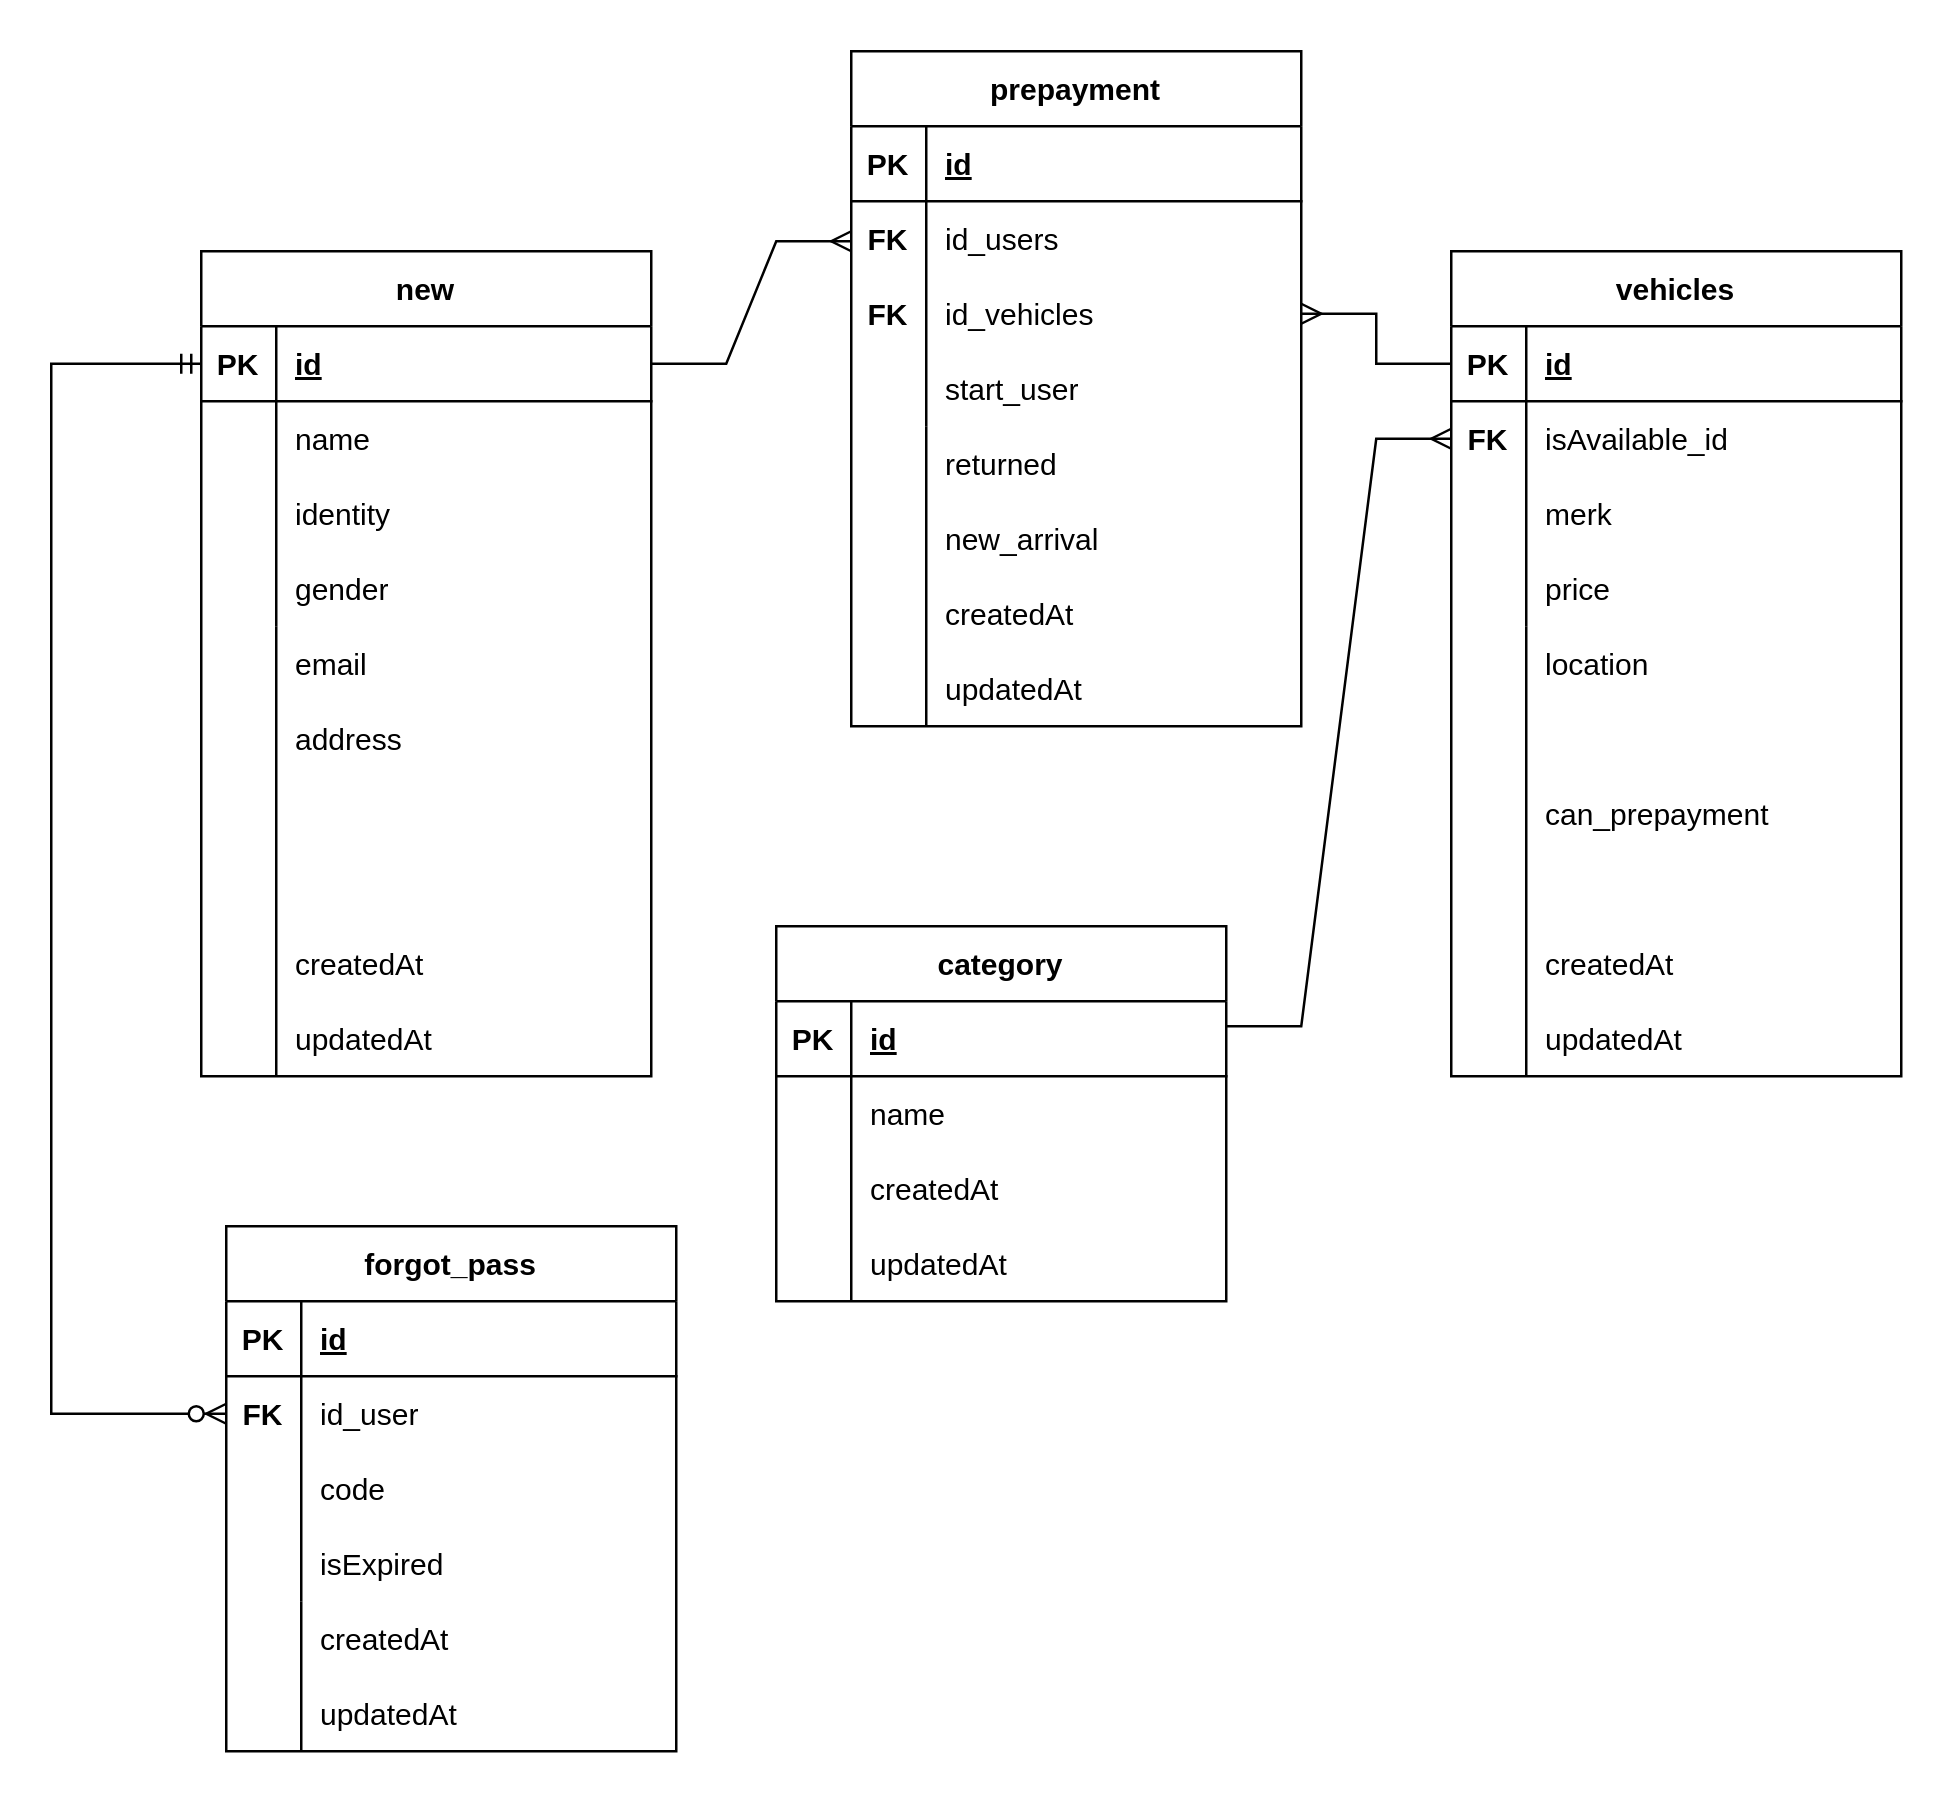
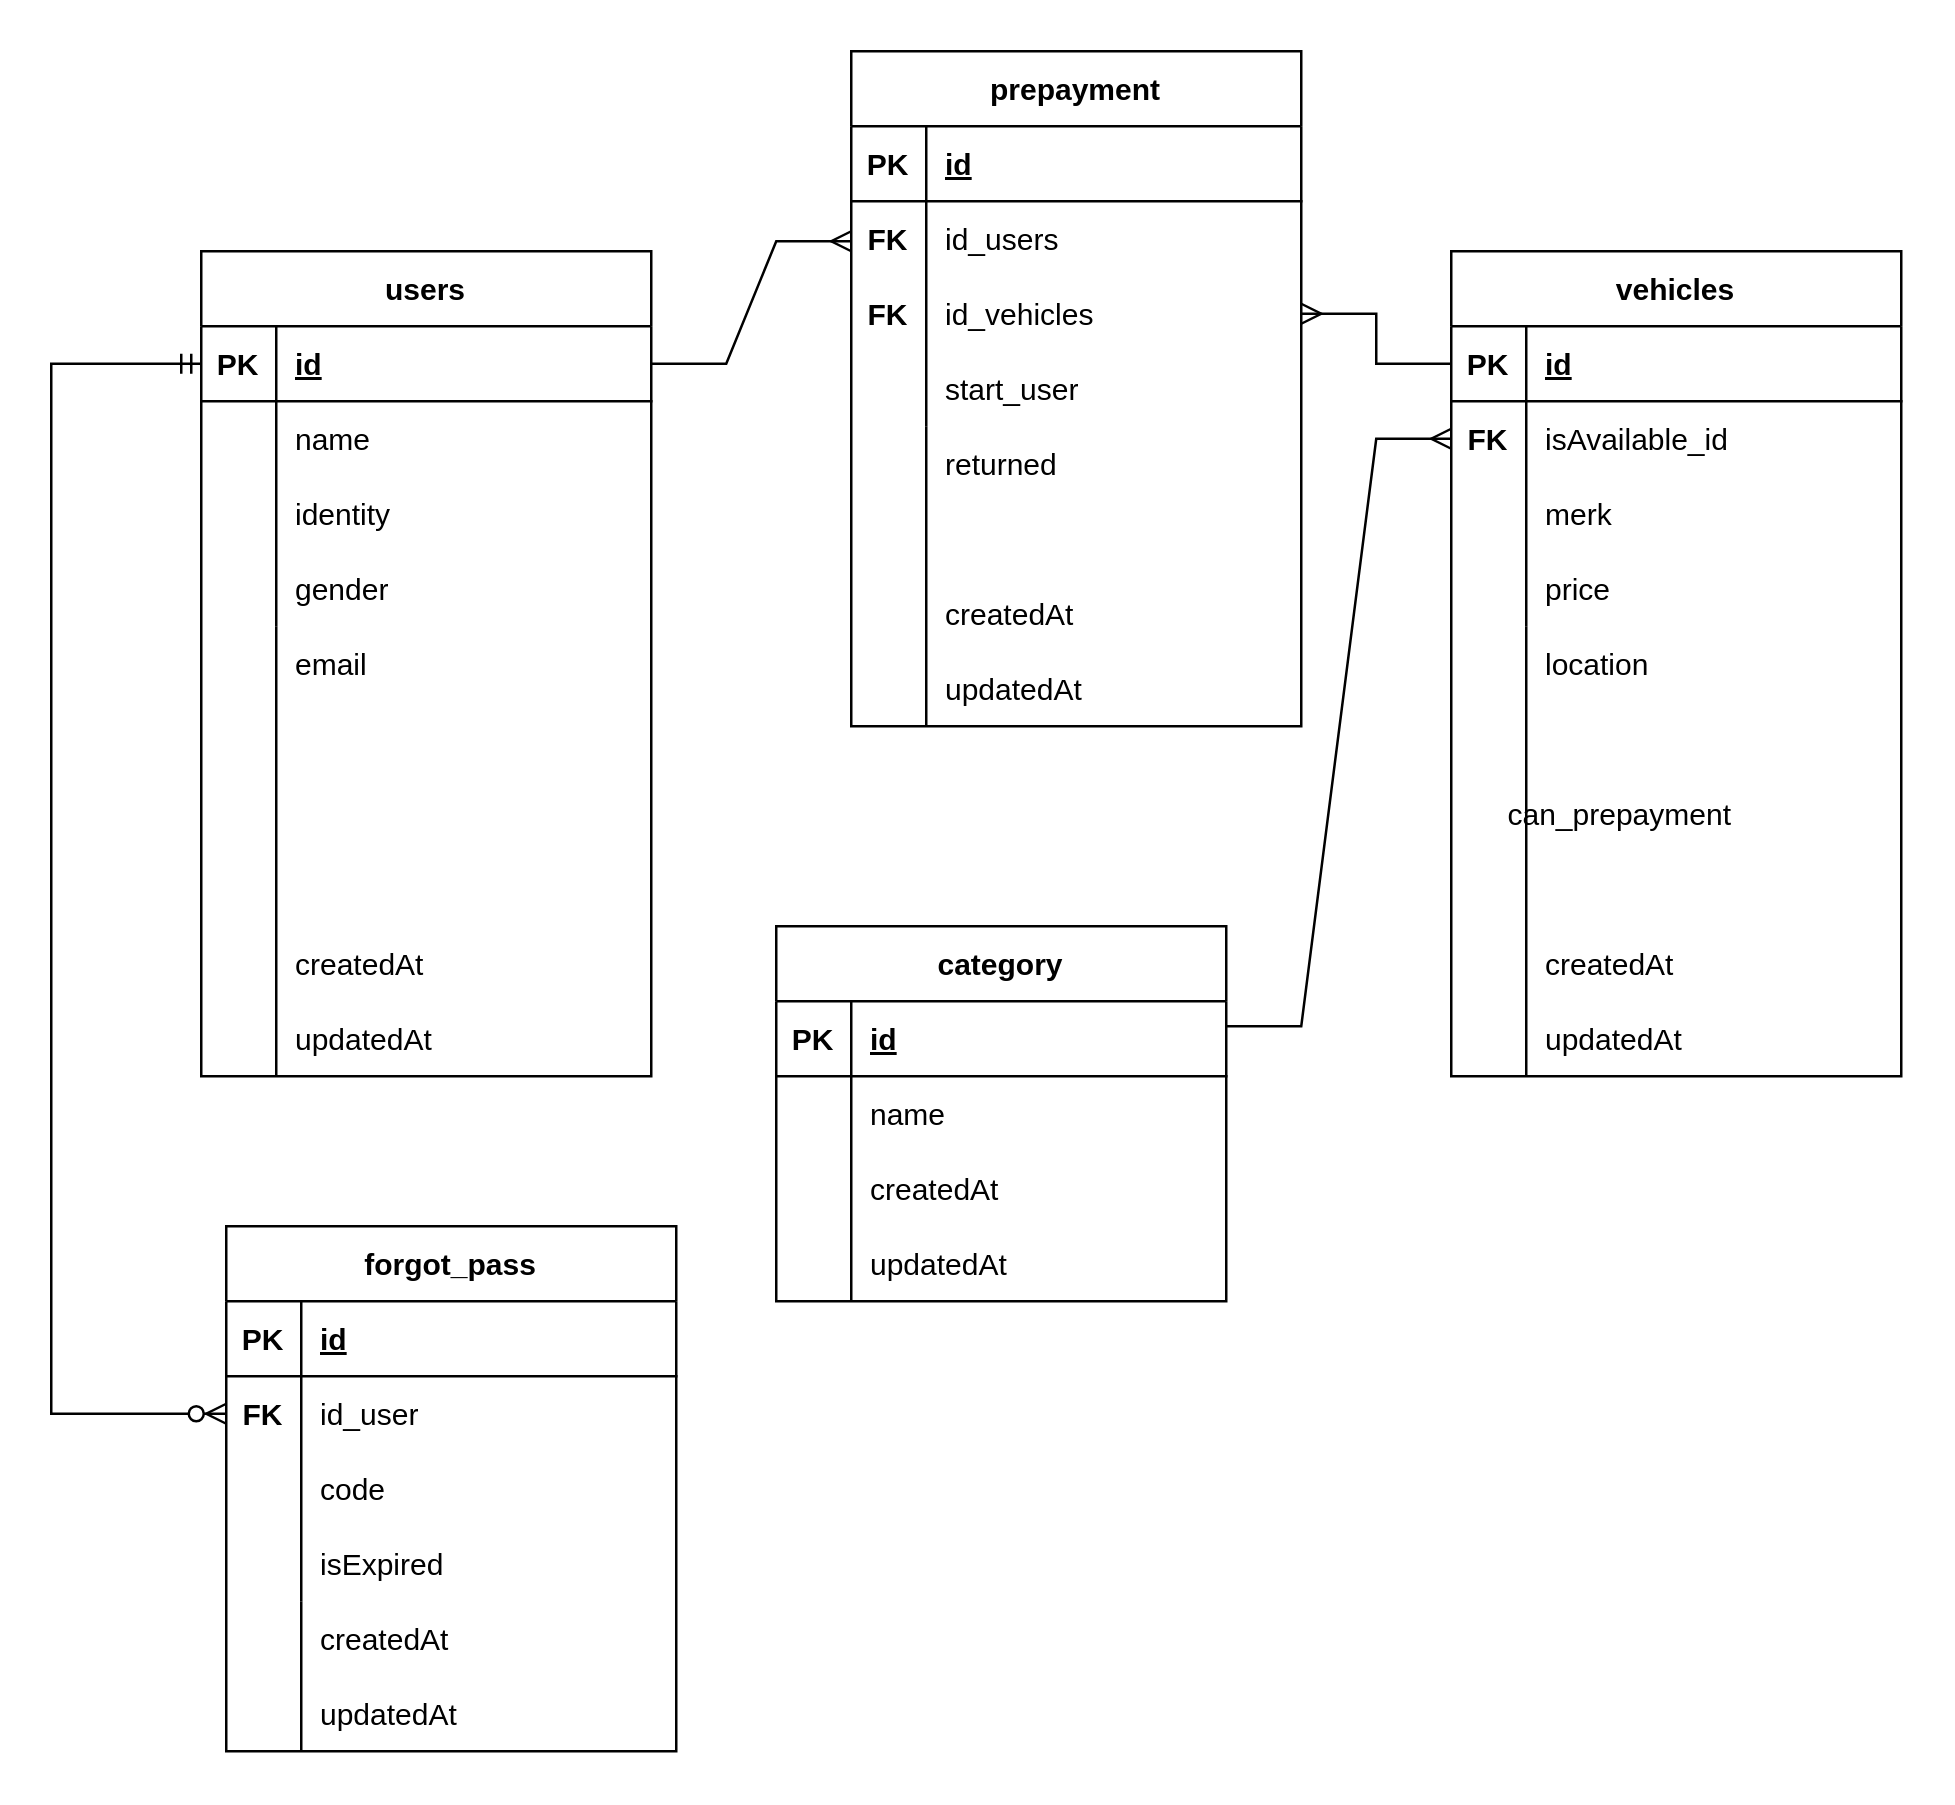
(425, 290) -> (425, 290)
(1114, 539) -> none
(464, 739) -> none
(1714, 814) -> (1676, 814)
